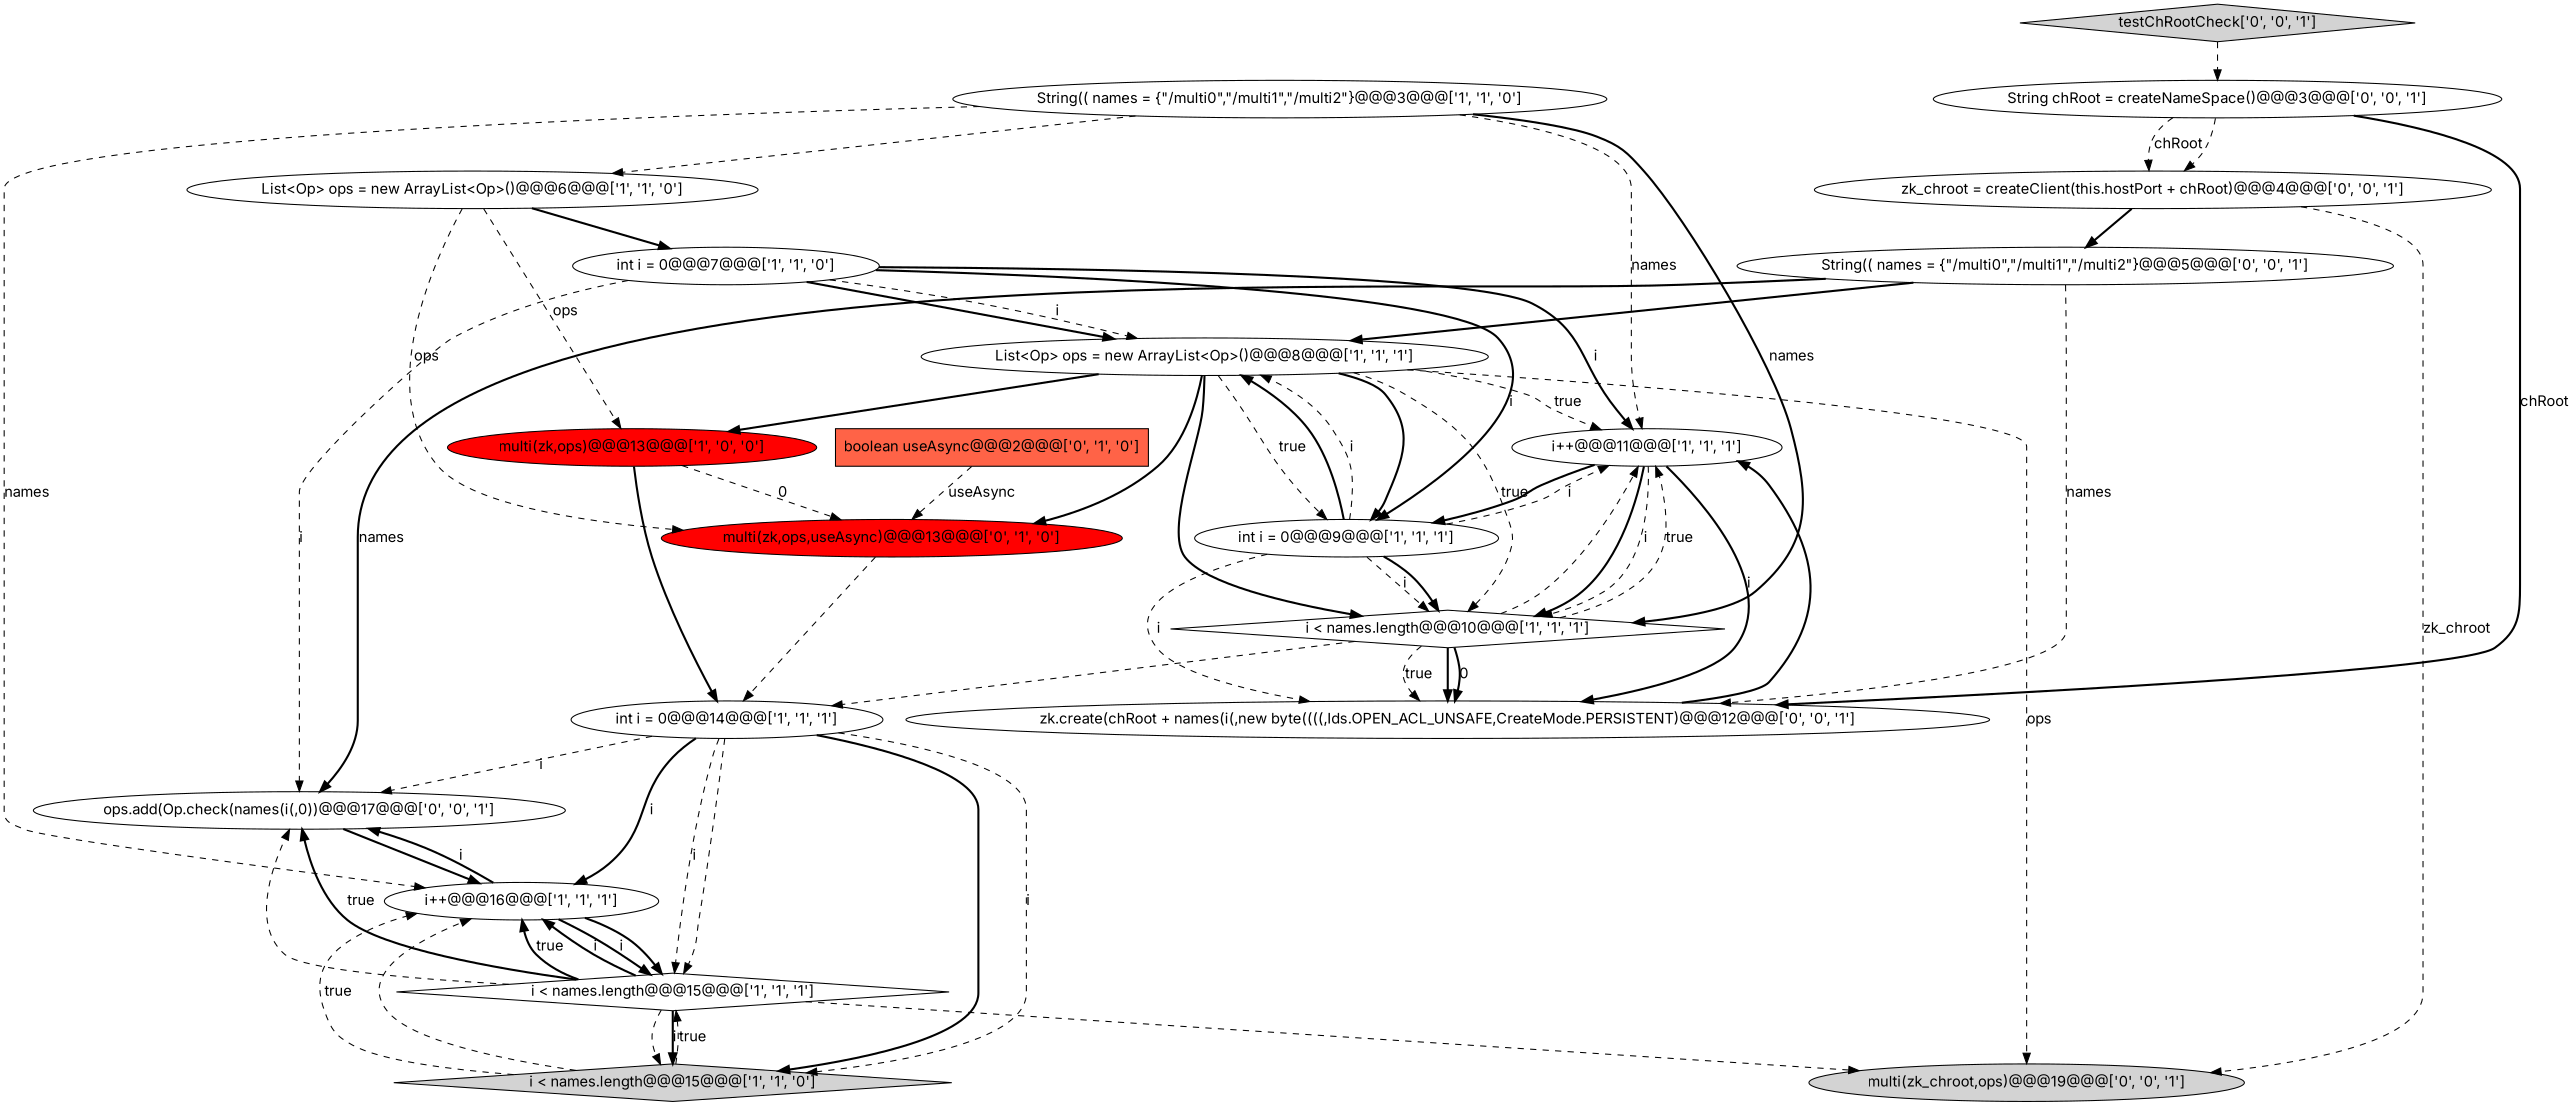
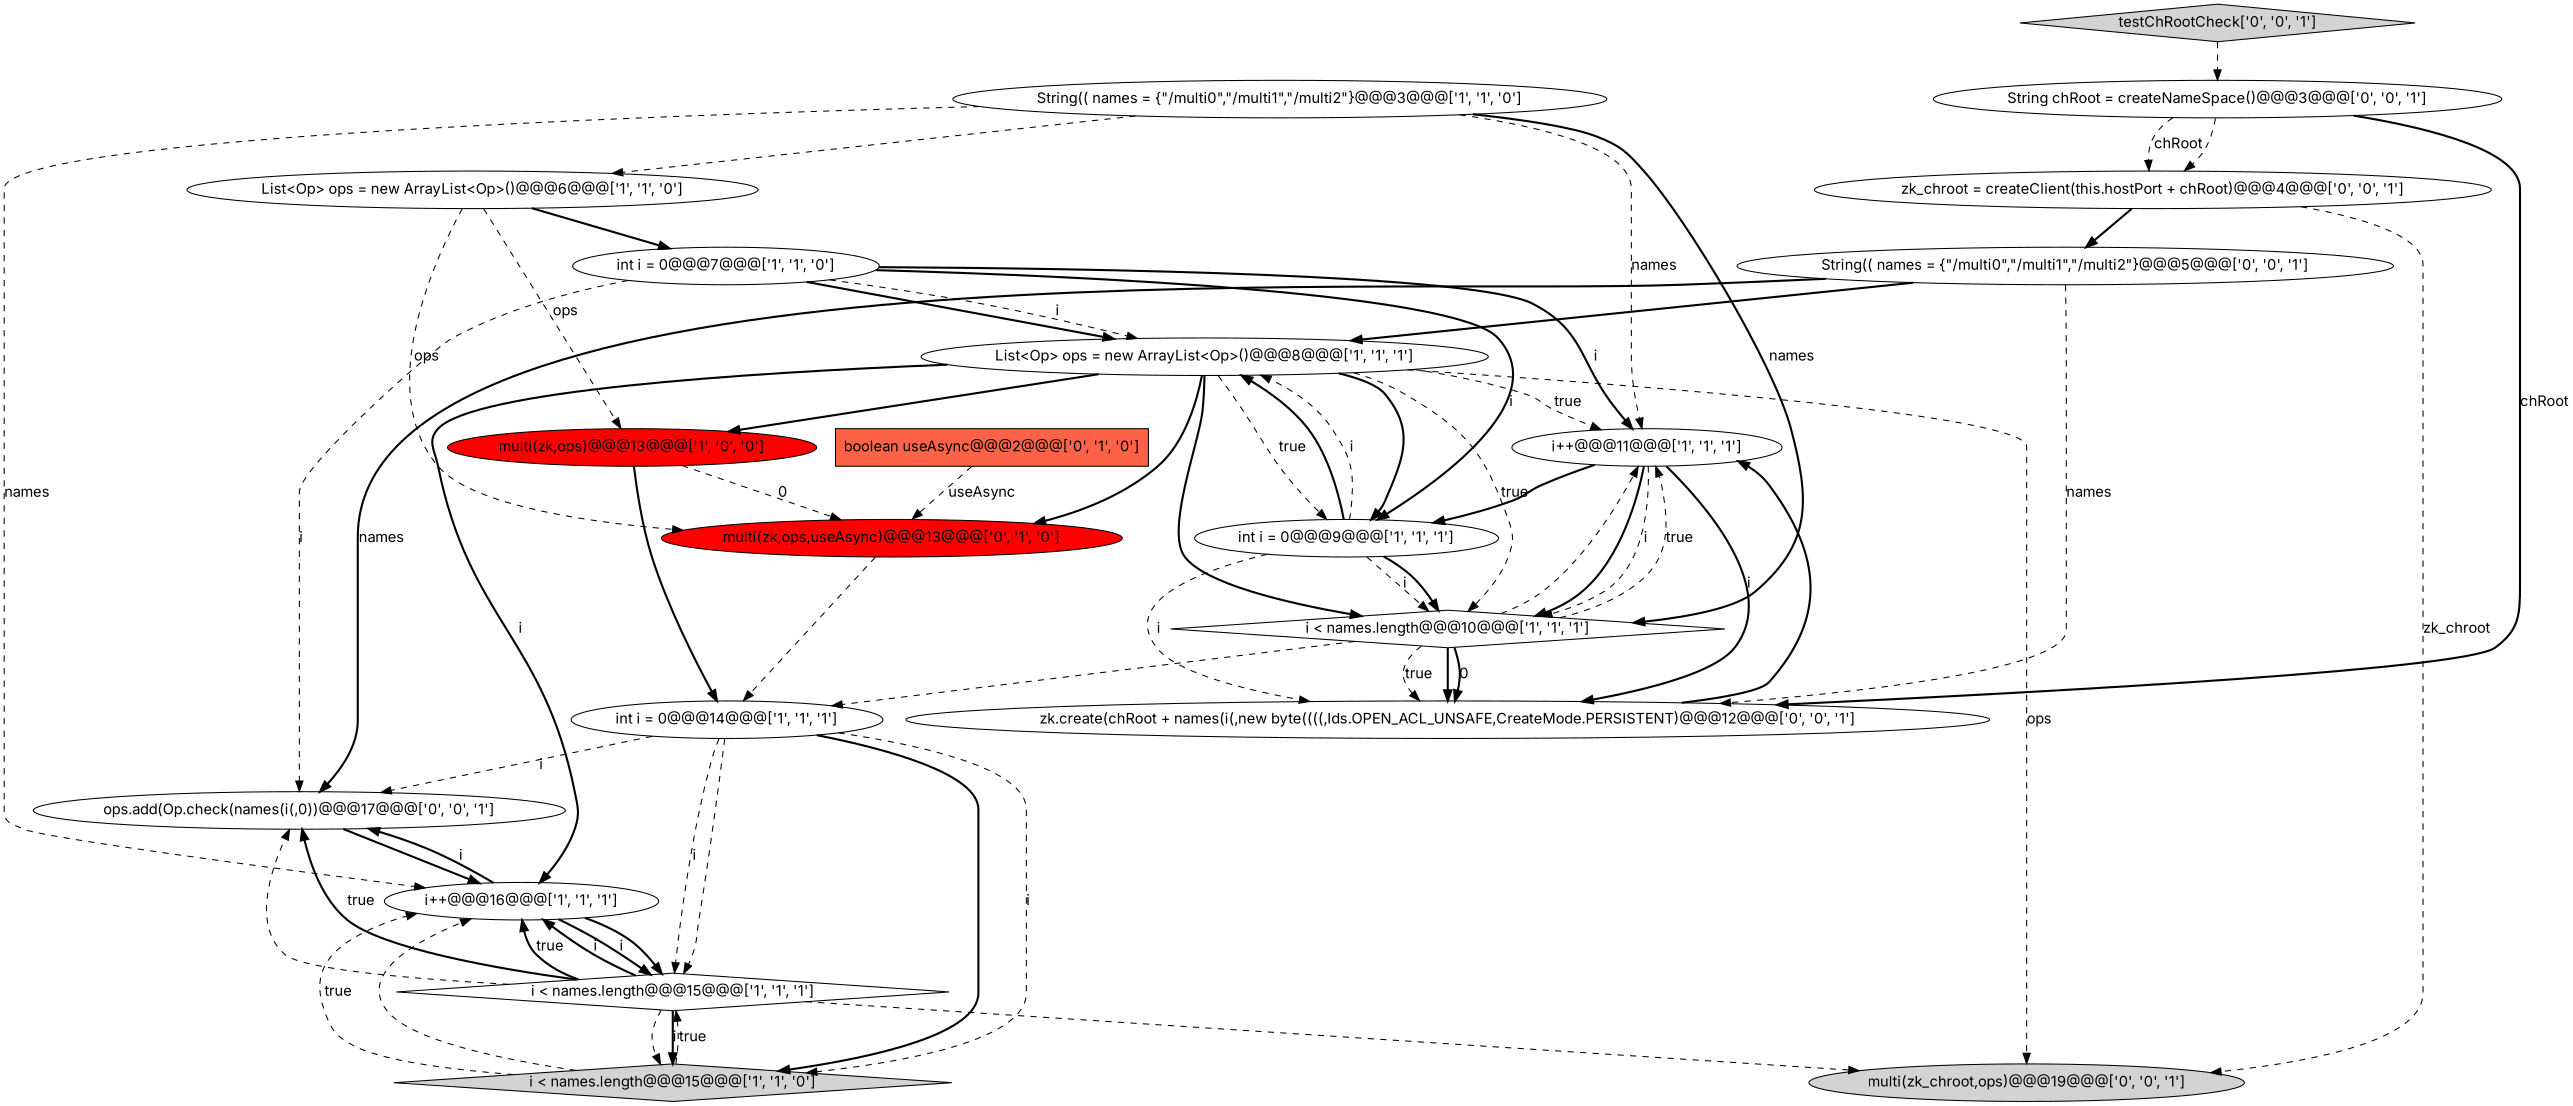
(1526, 505) -> none
(643, 811) -> (451, 421)
